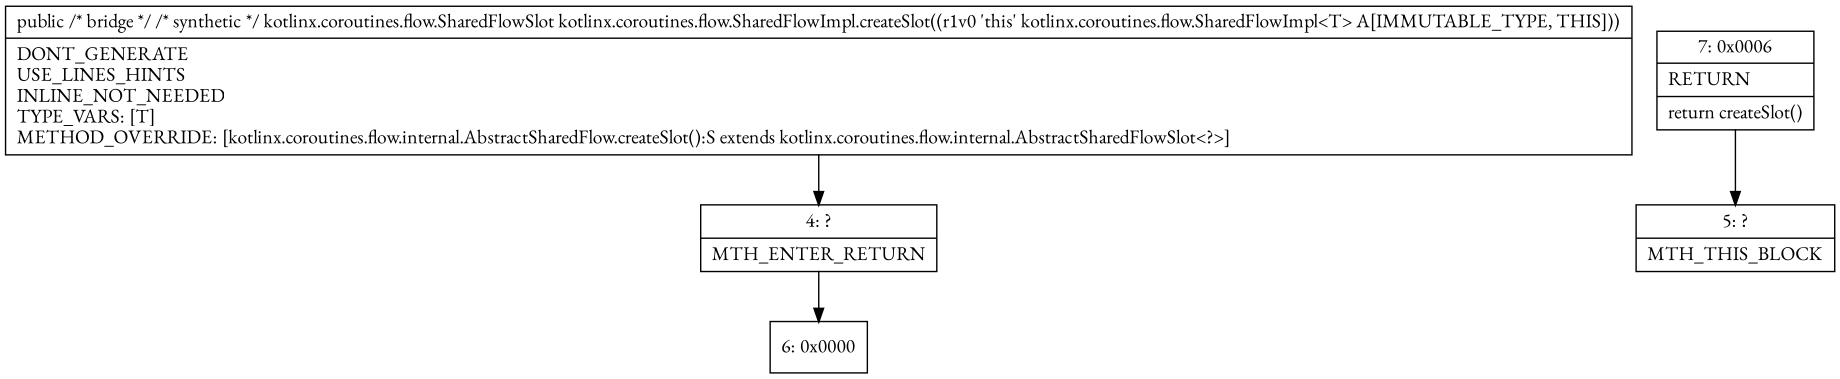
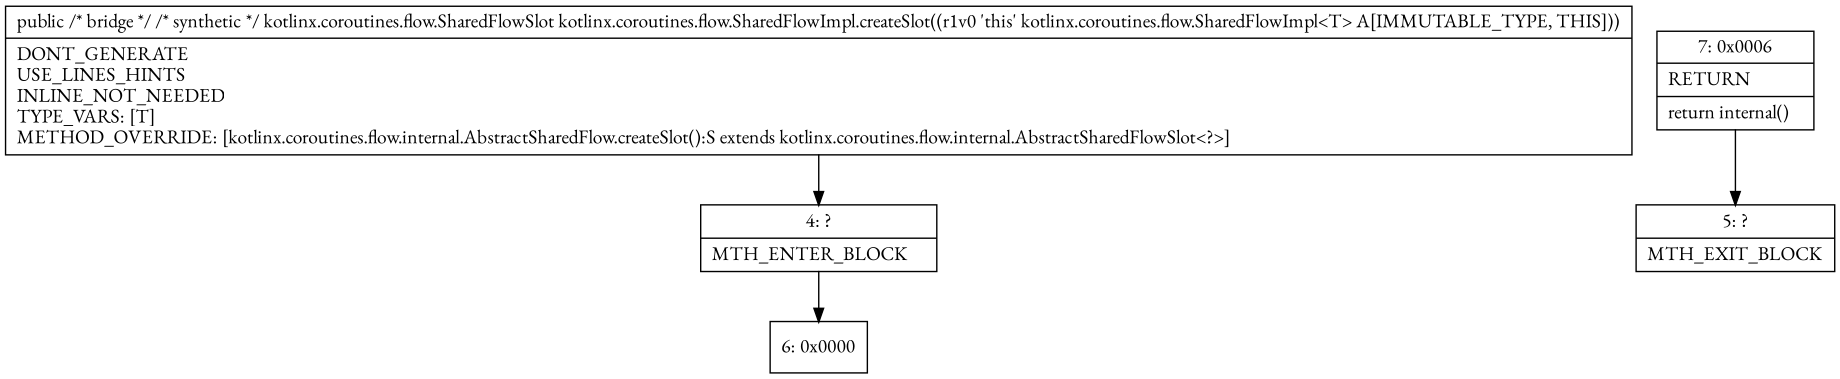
(1735, 112) -> (1729, 112)
(819, 254) -> (810, 254)
(1735, 254) -> (1735, 254)
